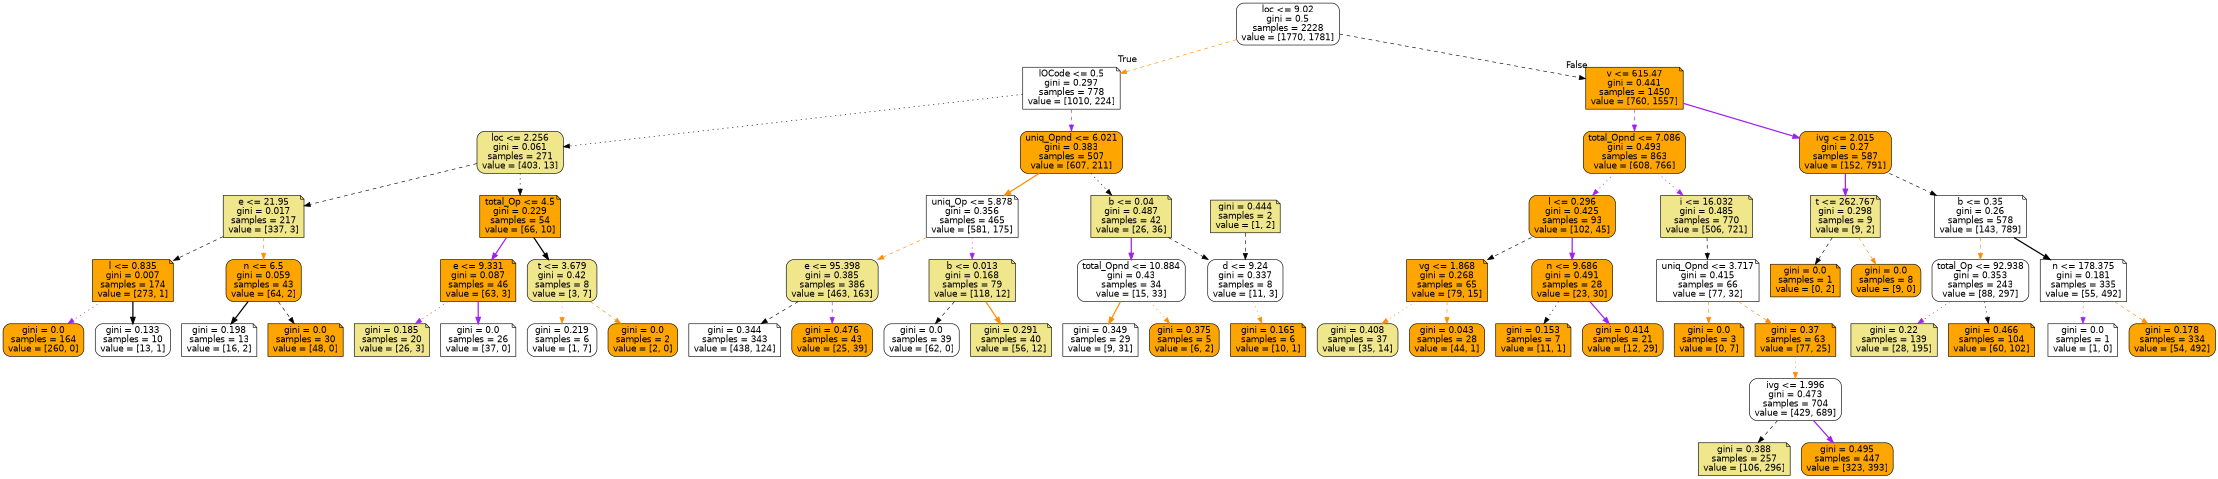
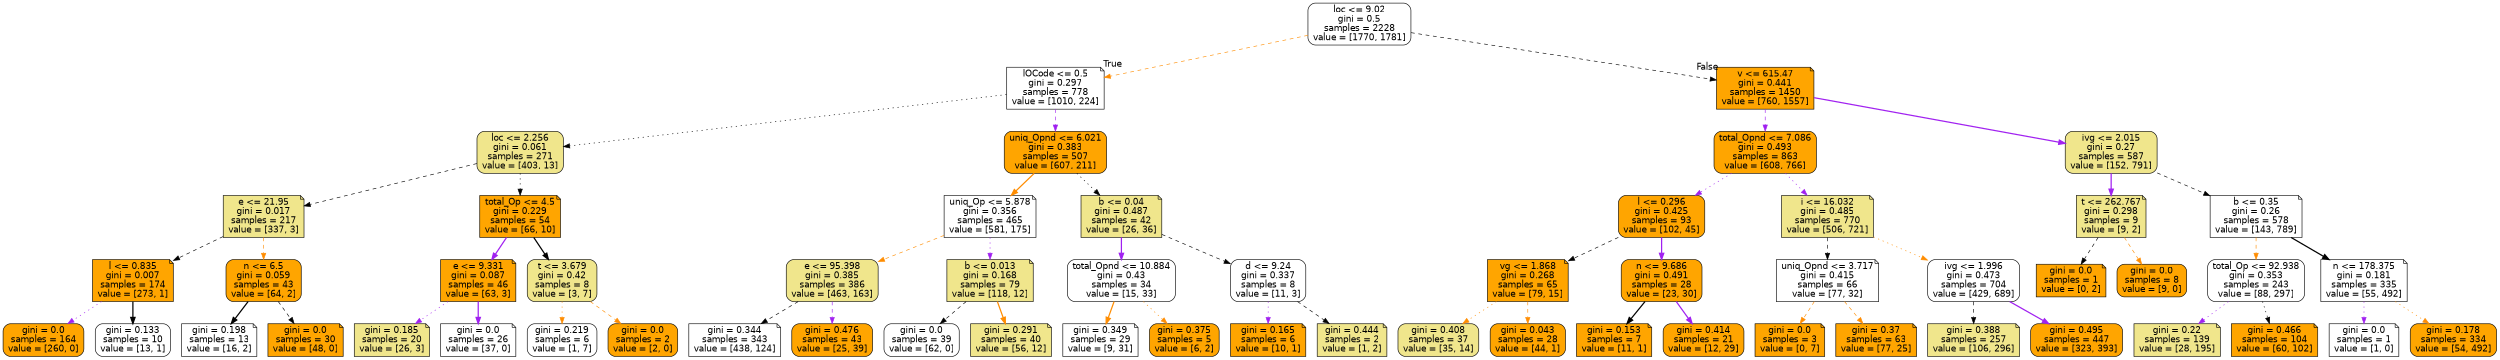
(1845, 152) -> (2111, 152)
(1245, 243) -> (1311, 311)
(1257, 310) -> (1268, 309)
(1553, 310) -> (1638, 310)
(2129, 311) -> (2410, 311)
(1795, 364) -> (1898, 247)
